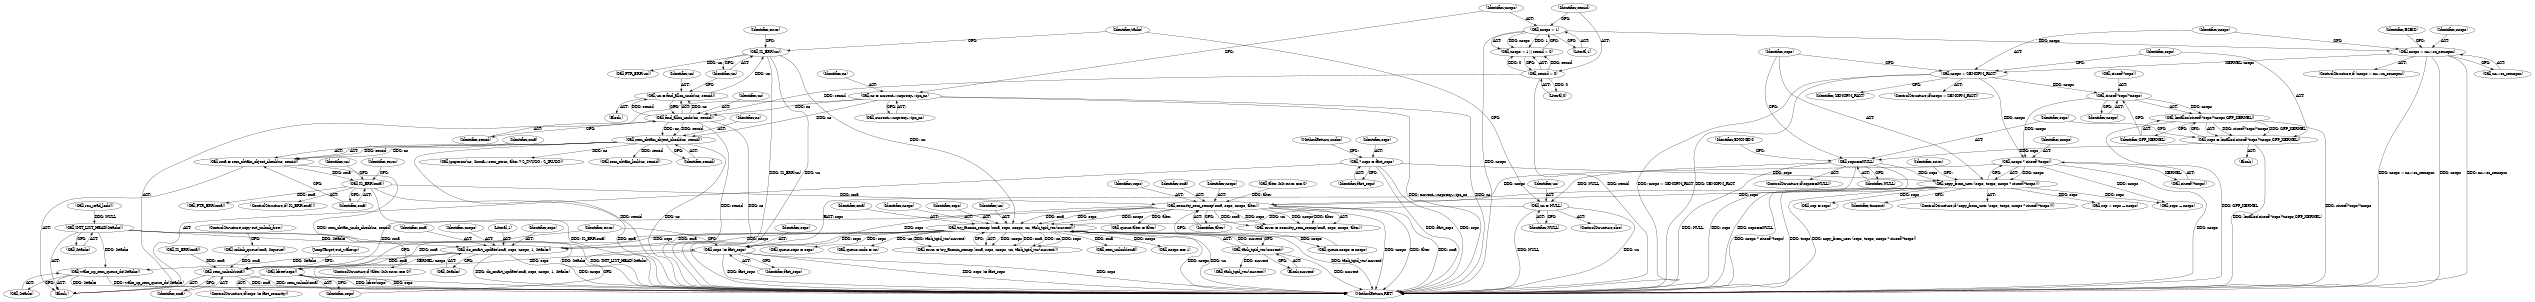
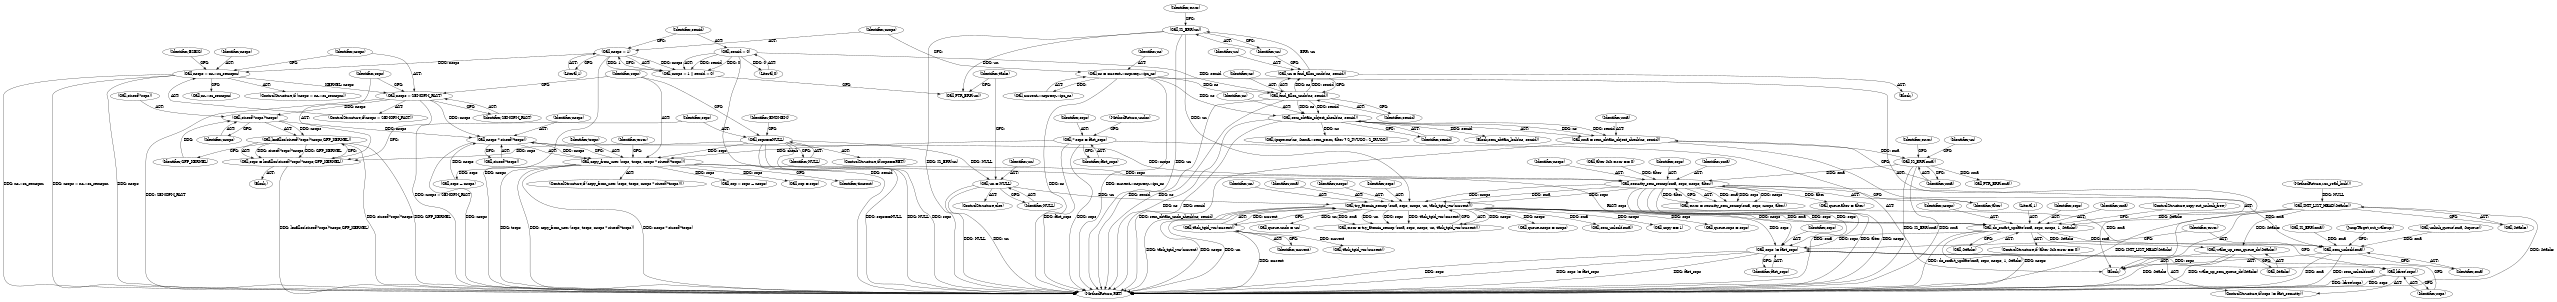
(948, 41) -> (980, 84)
(2483, 58) -> (233, 107)
(1525, 63) -> (828, 85)
(762, 74) -> (1307, 52)
none -> (474, 104)
(892, 107) -> (1082, 85)
(2140, 118) -> (189, 140)
(2148, 124) -> none
none -> (584, 140)
(2041, 148) -> (539, 146)
(630, 162) -> (1508, 140)
(1782, 173) -> (787, 151)
(2174, 173) -> (491, 151)
(1798, 184) -> (875, 162)
(2101, 184) -> (452, 159)
(94, 206) -> (2322, 184)
(283, 206) -> none
none -> (1895, 234)
(1241, 236) -> (1689, 198)
(250, 239) -> (2112, 217)
(1175, 250) -> (1668, 228)
none -> (2023, 255)
(431, 261) -> (2039, 239)
(1301, 272) -> (1294, 250)
